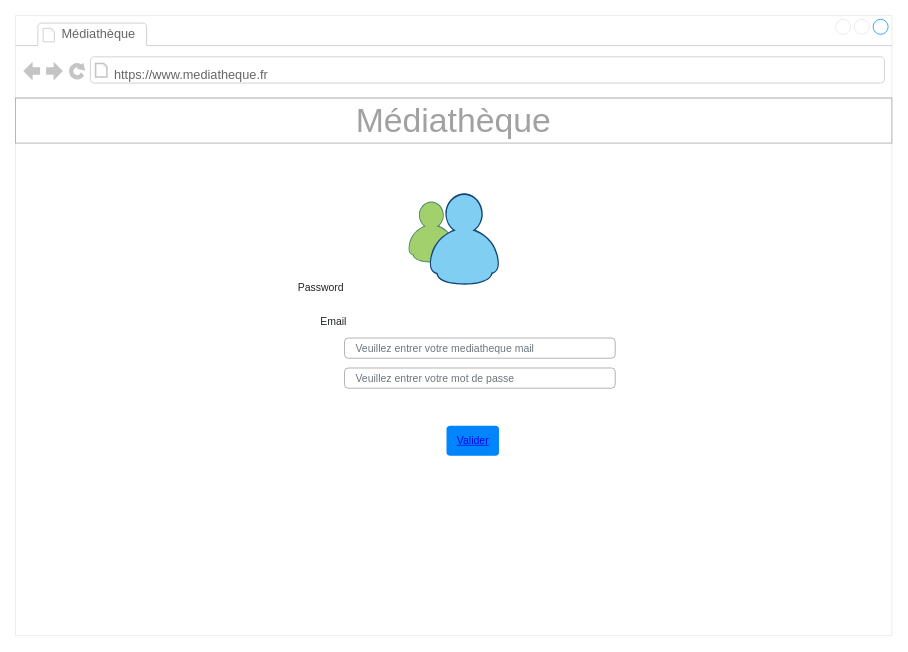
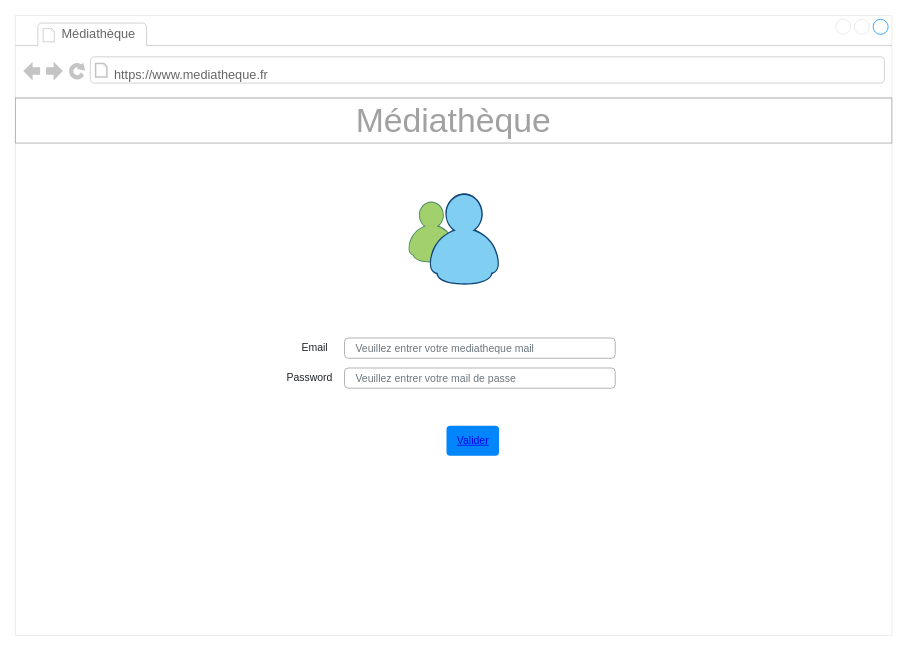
(326, 287) -> (315, 377)
(341, 321) -> (323, 347)
(445, 378) -> (445, 378)
